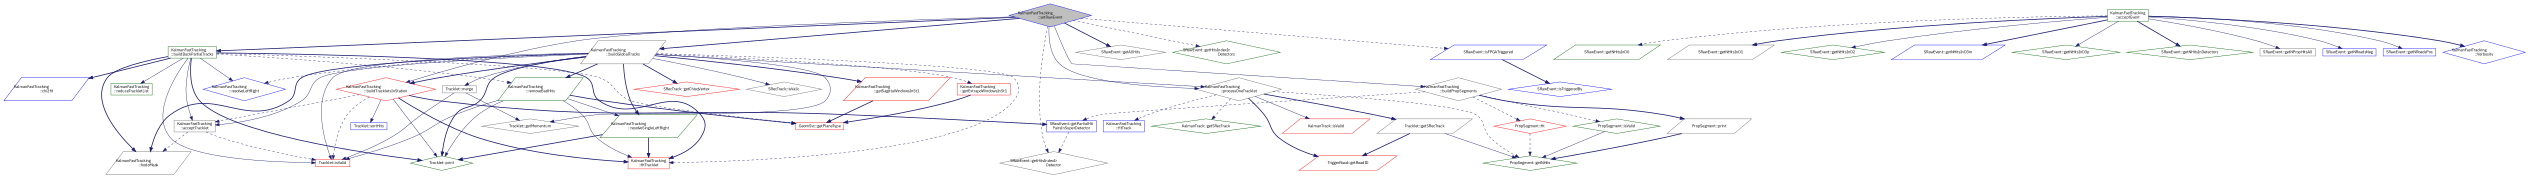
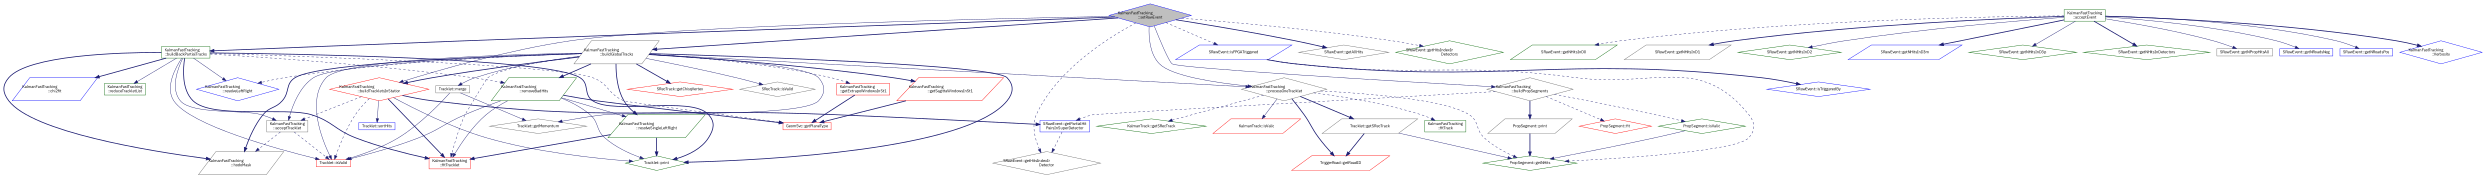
(1124, 126) -> (1445, 126)
(1530, 143) -> (1618, 79)
